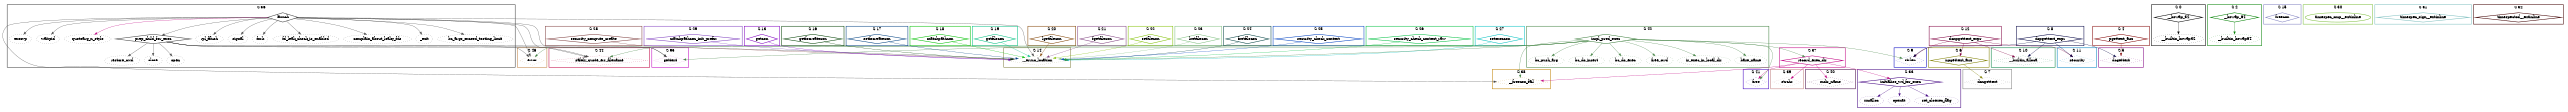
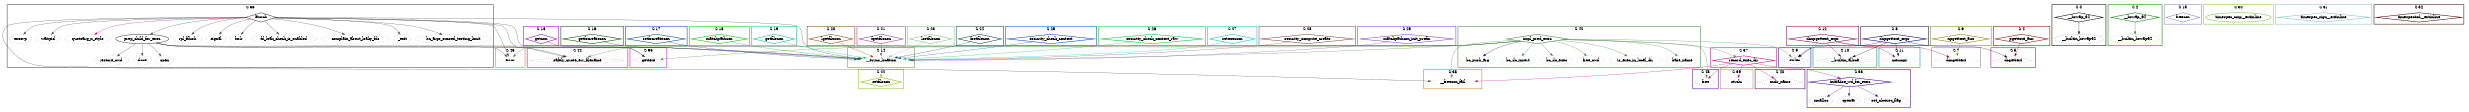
(153, 39) -> (142, 39)
(1571, 46) -> (1503, 46)
(1962, 49) -> (1892, 46)
(1099, 51) -> (881, 71)
(2077, 61) -> (1899, 61)
(1756, 72) -> (1705, 72)
